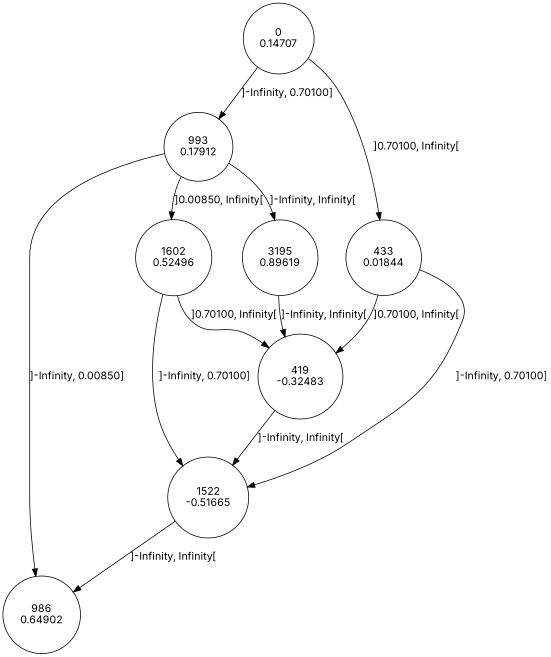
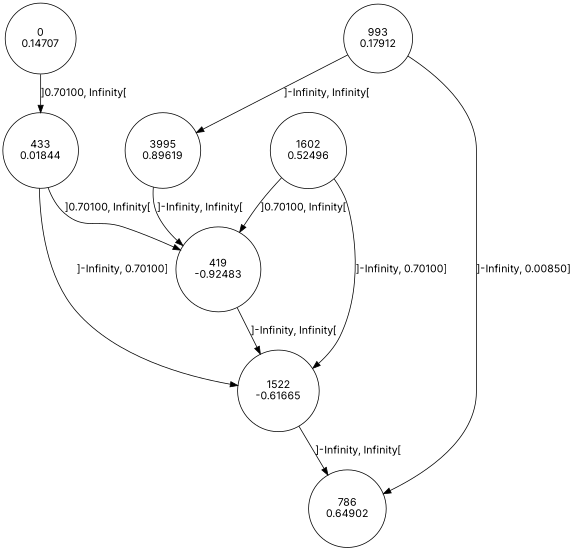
(241, 90) -> none
(175, 194) -> none
(280, 258) -> (163, 150)
(300, 377) -> (218, 269)
(208, 498) -> (278, 391)
(42, 615) -> (347, 509)
